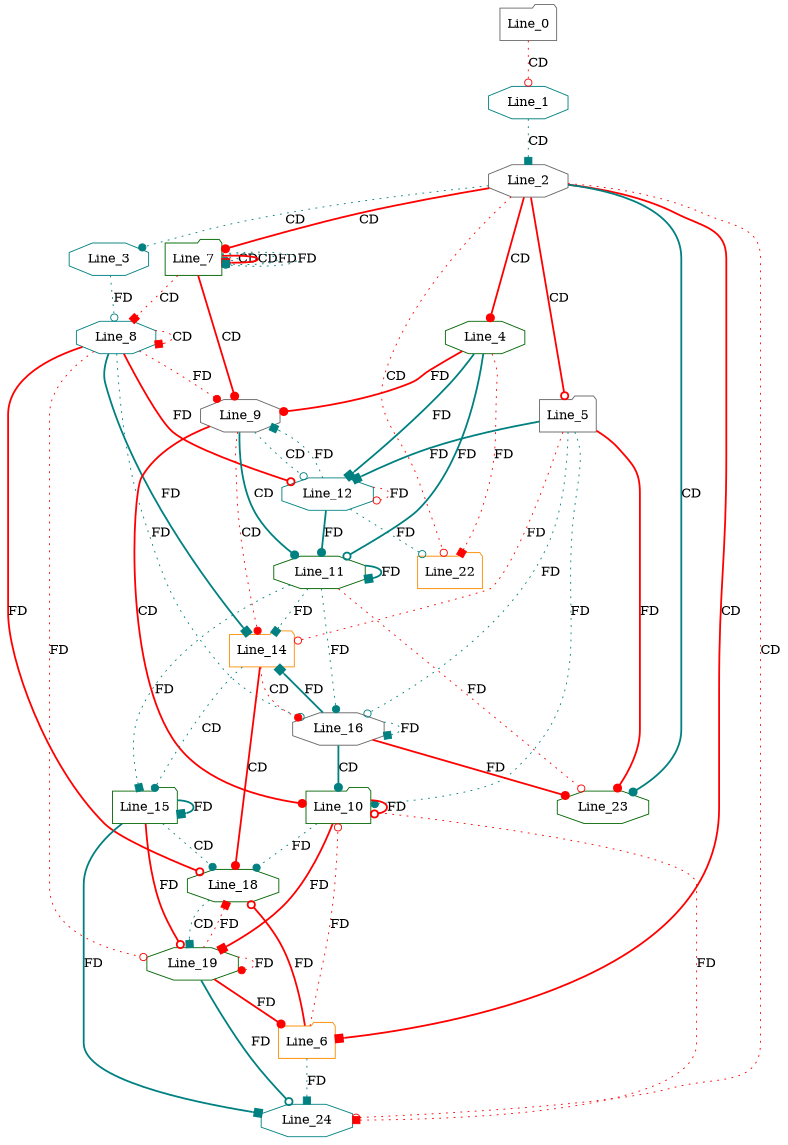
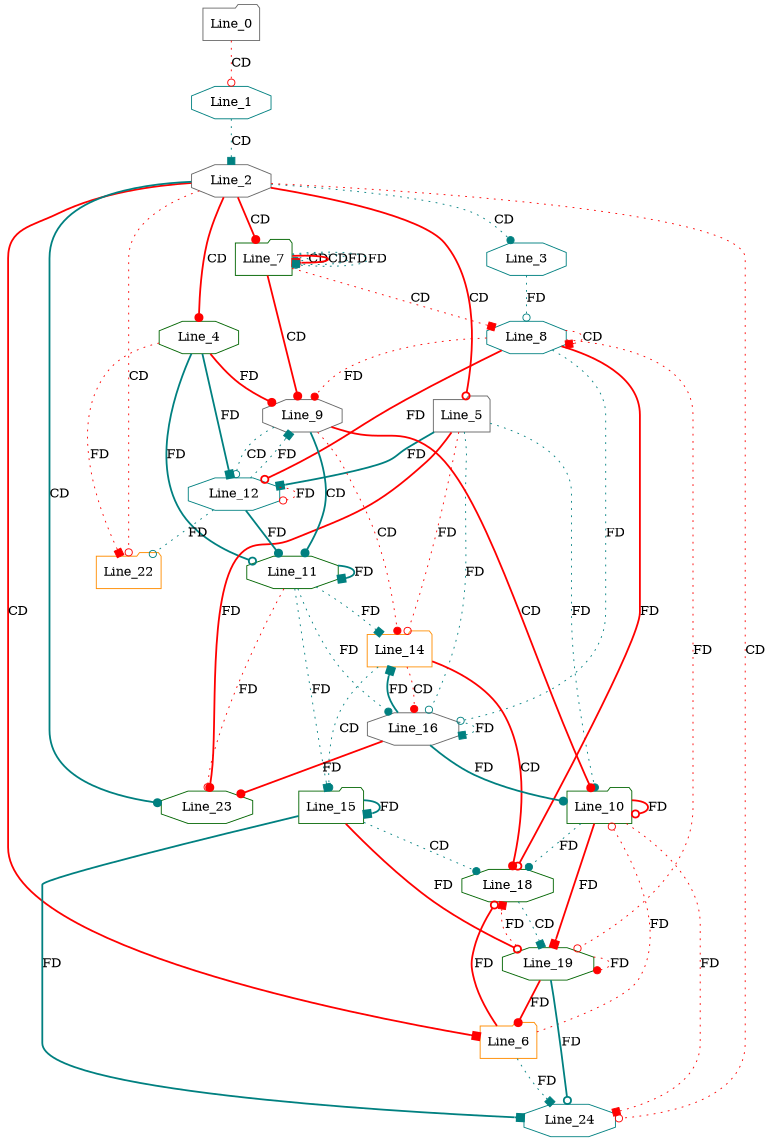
(155, 499) -> none
(348, 768) -> (484, 768)
